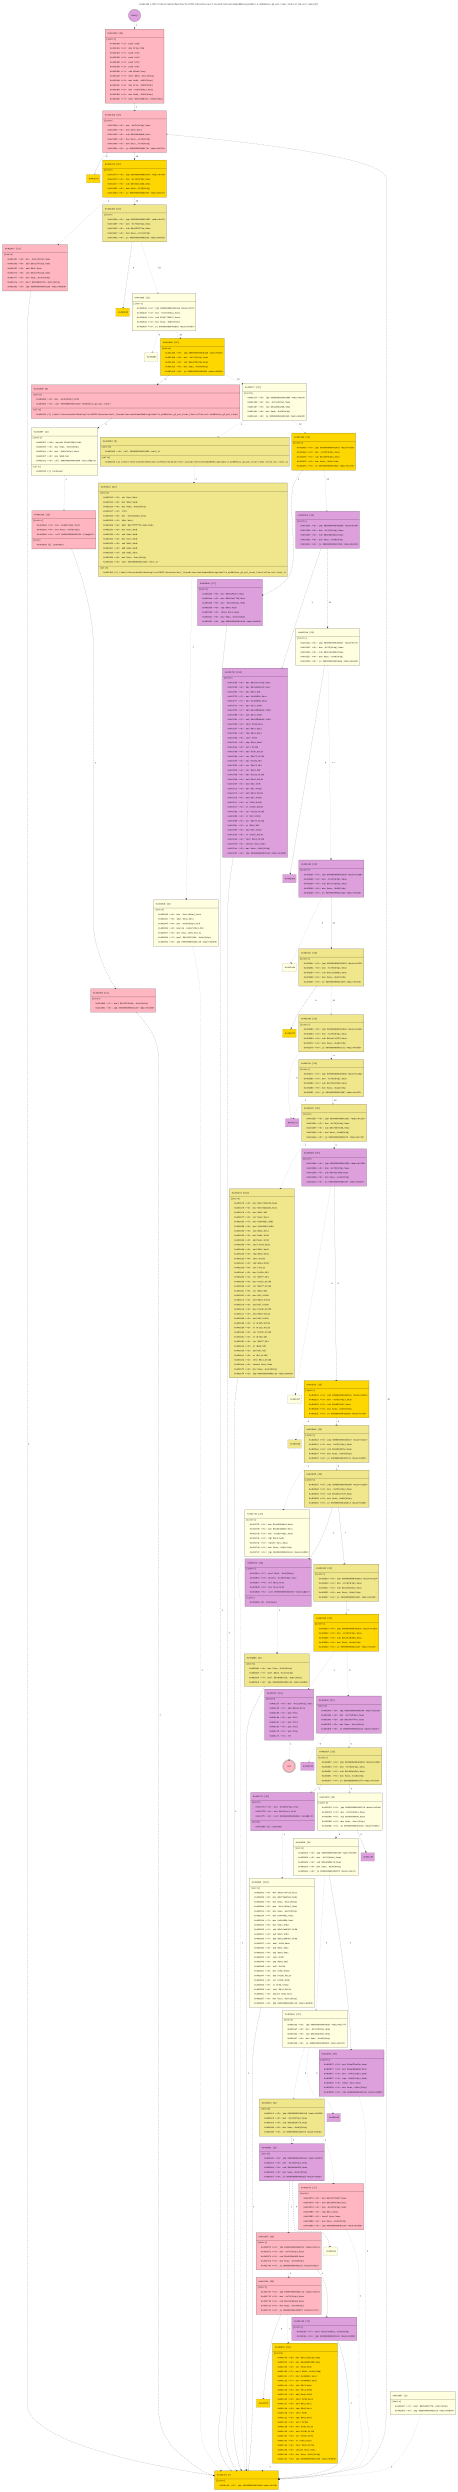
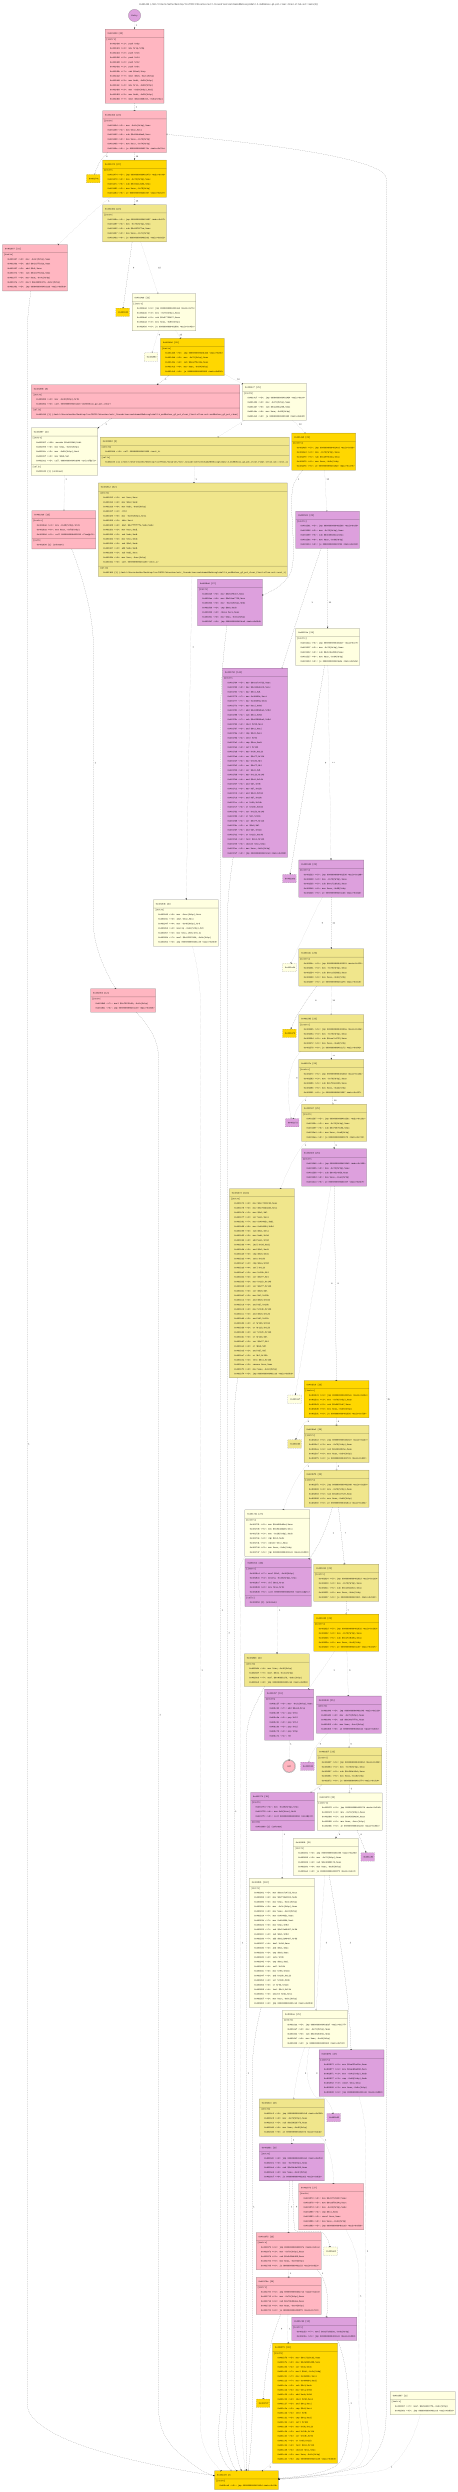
(301, 1427) -> (301, 1427)
